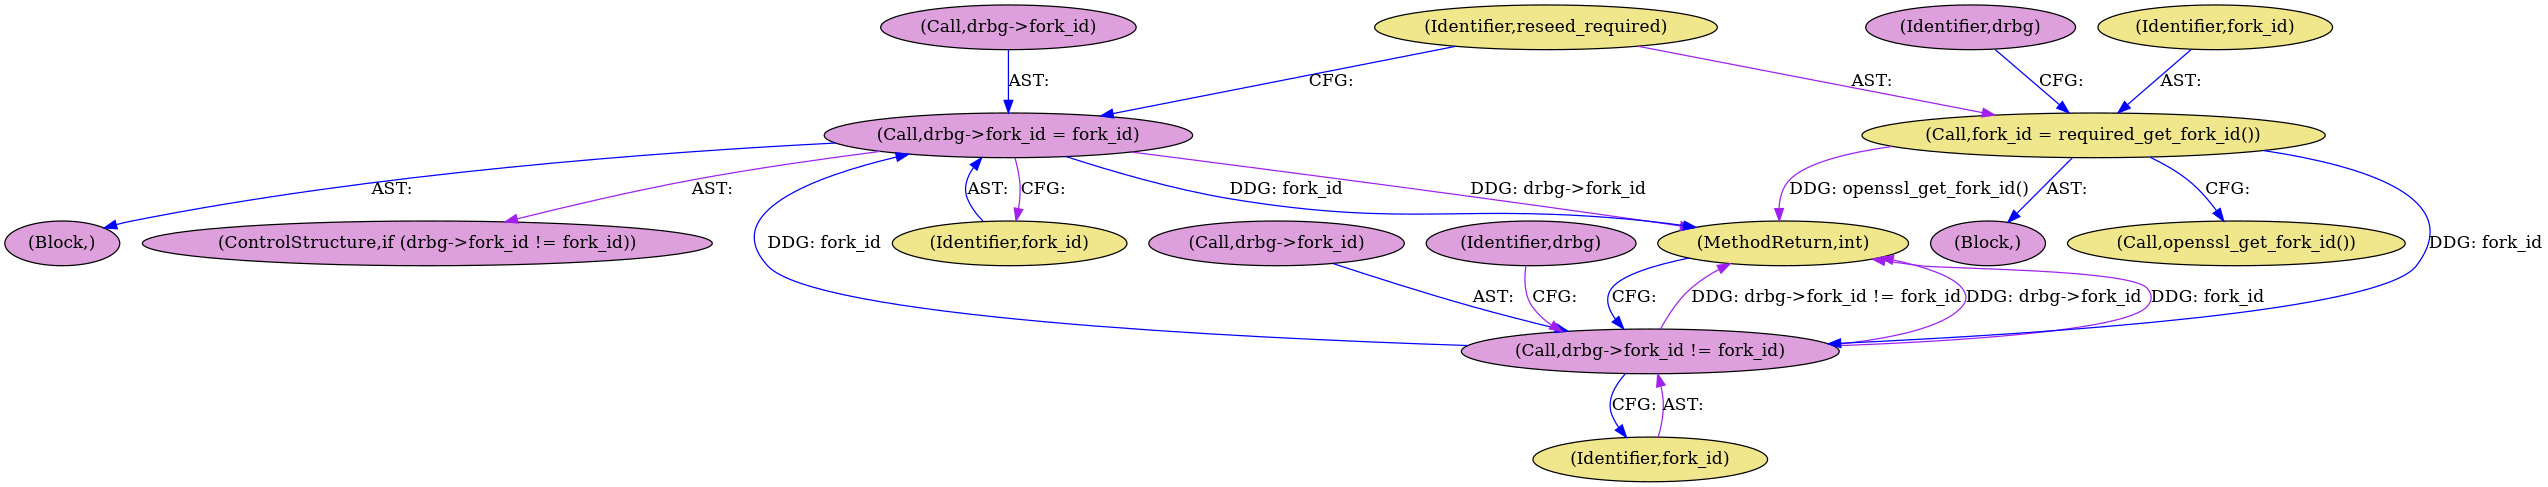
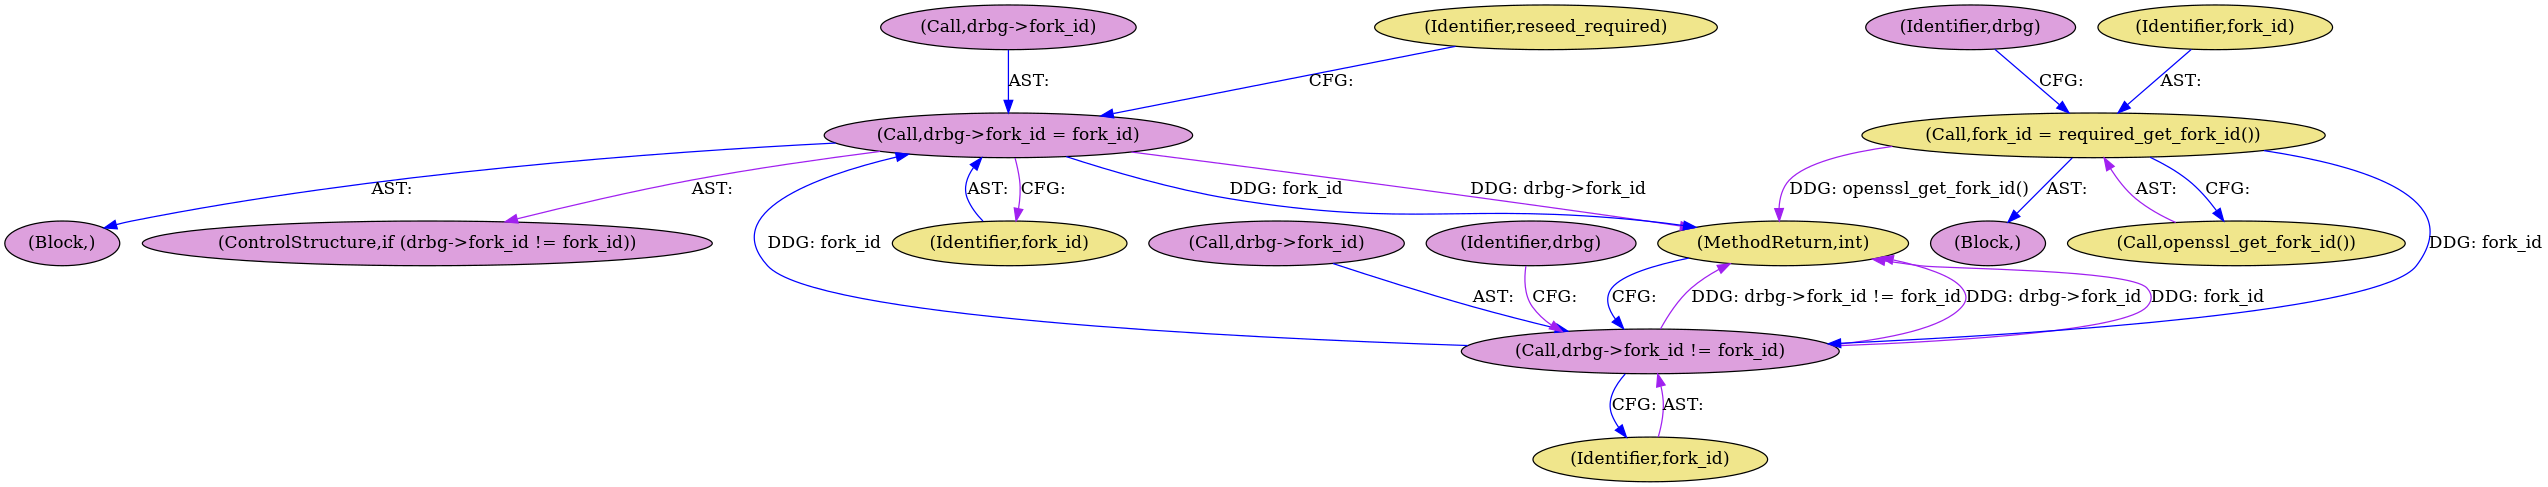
(1810, 79) -> (2139, 201)
